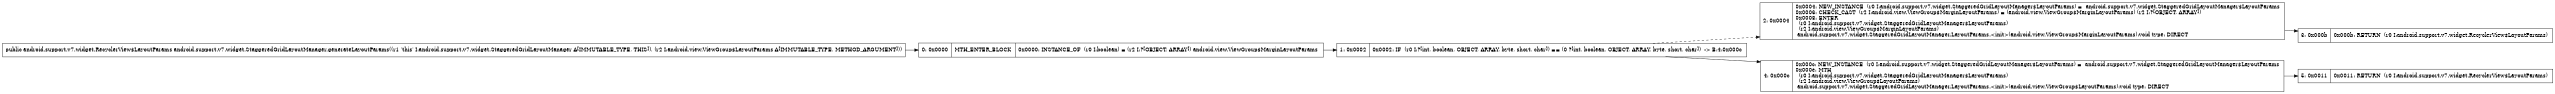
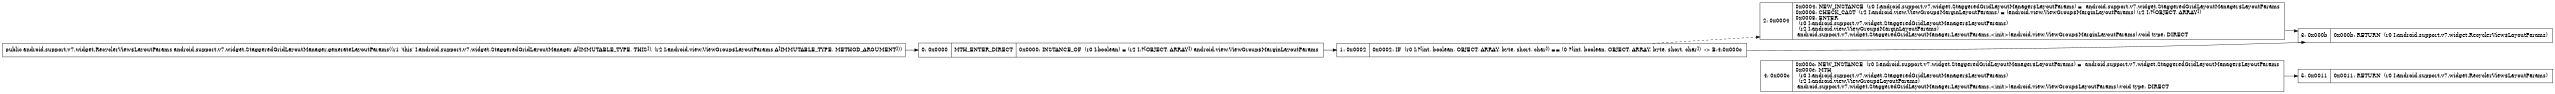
(983, 50) -> (984, 50)
(1711, 59) -> (2024, 48)
